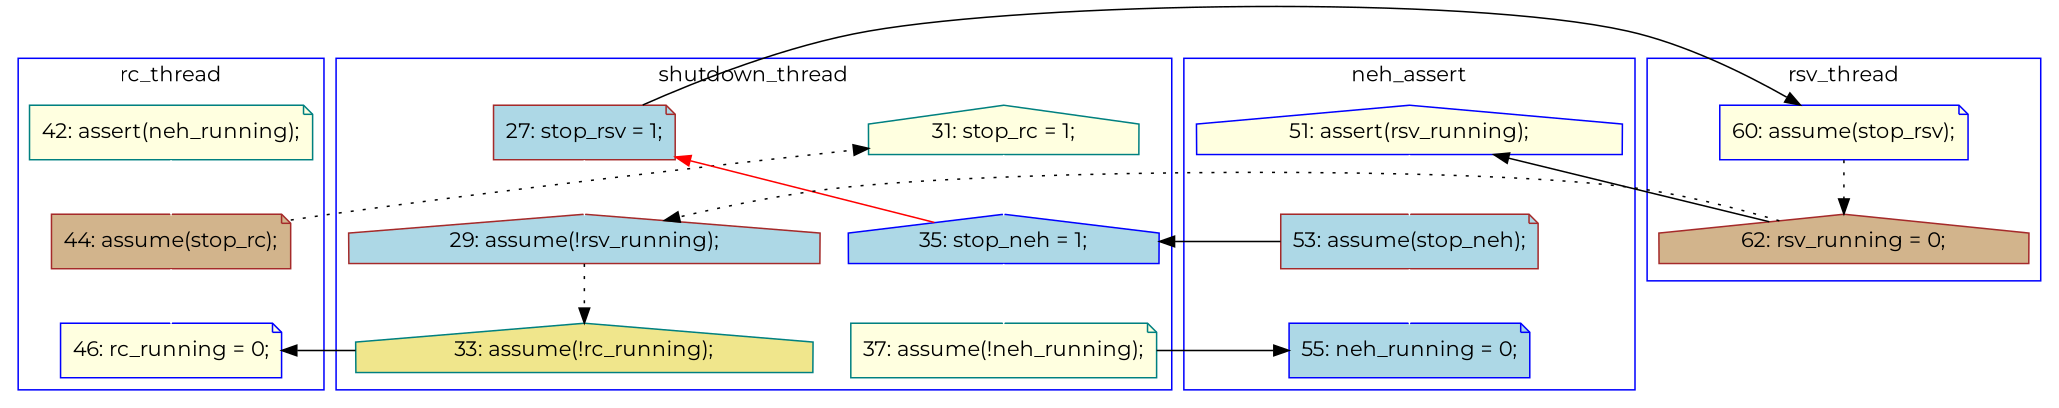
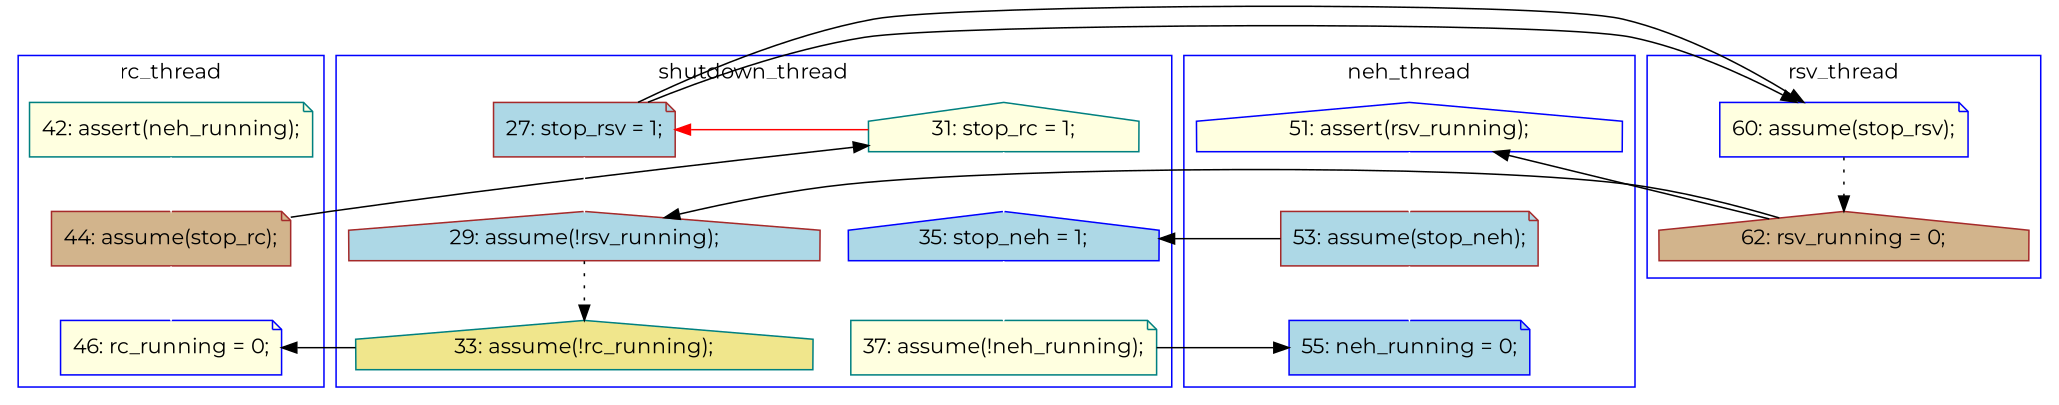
(1409, 76) -> (1409, 73)
(1230, 172) -> (1230, 170)
(572, 183) -> (572, 180)
(837, 198) -> (780, 130)
